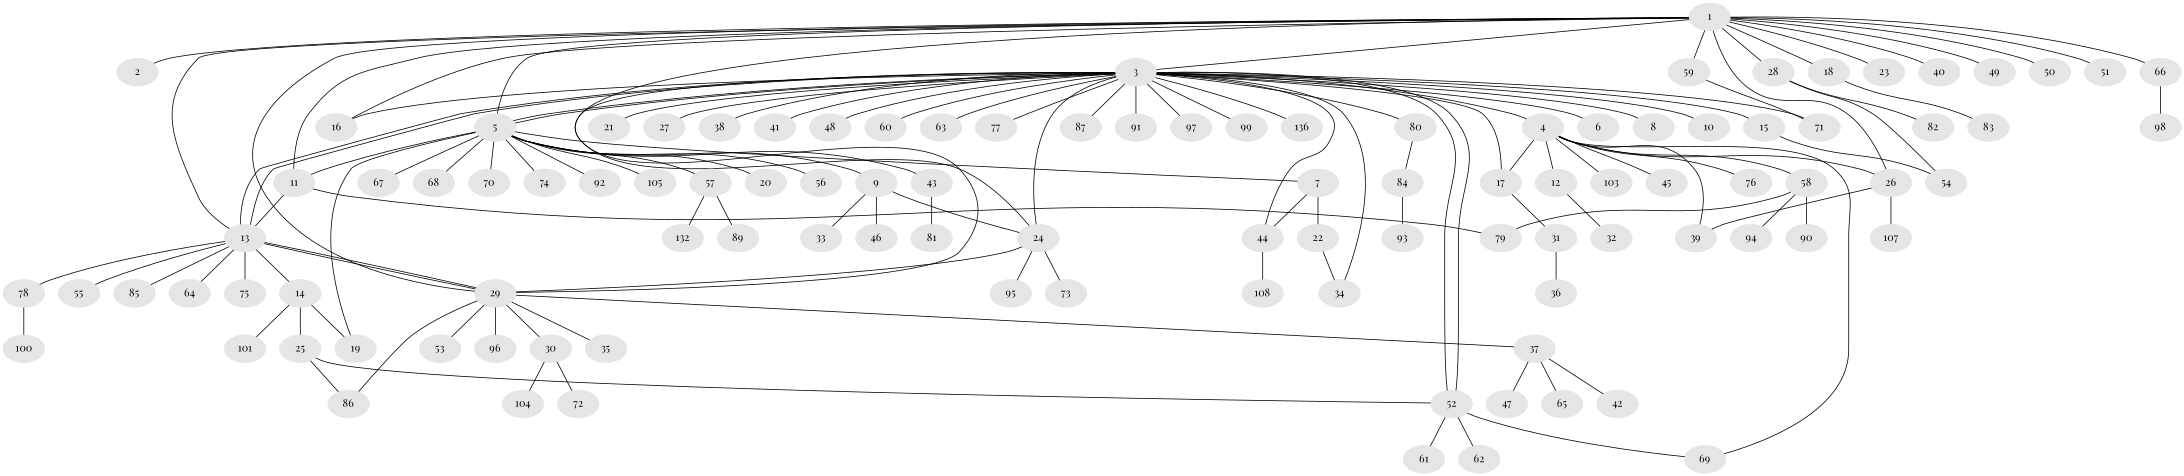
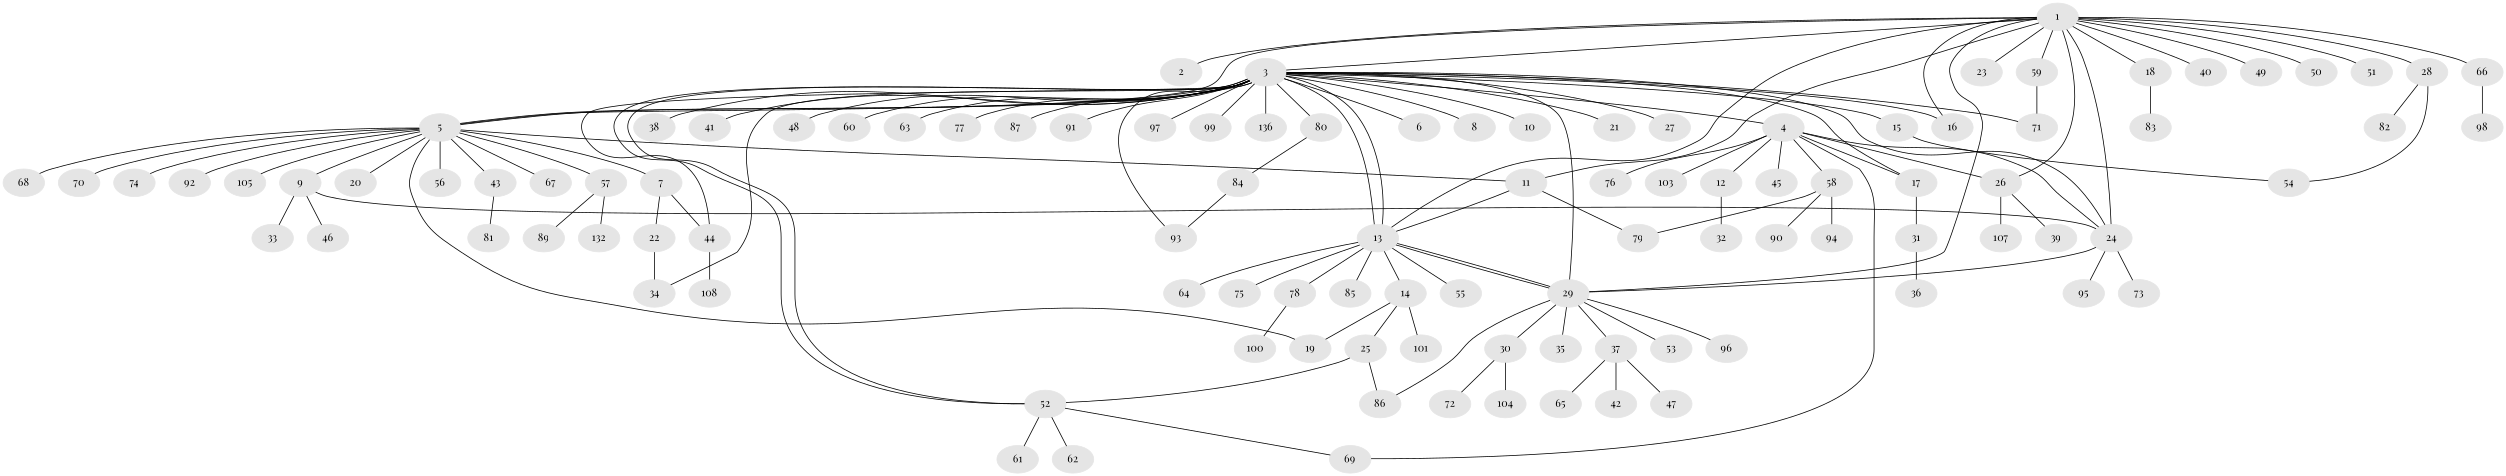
none -> (1128, 113)
(1692, 167) -> (1930, 148)
